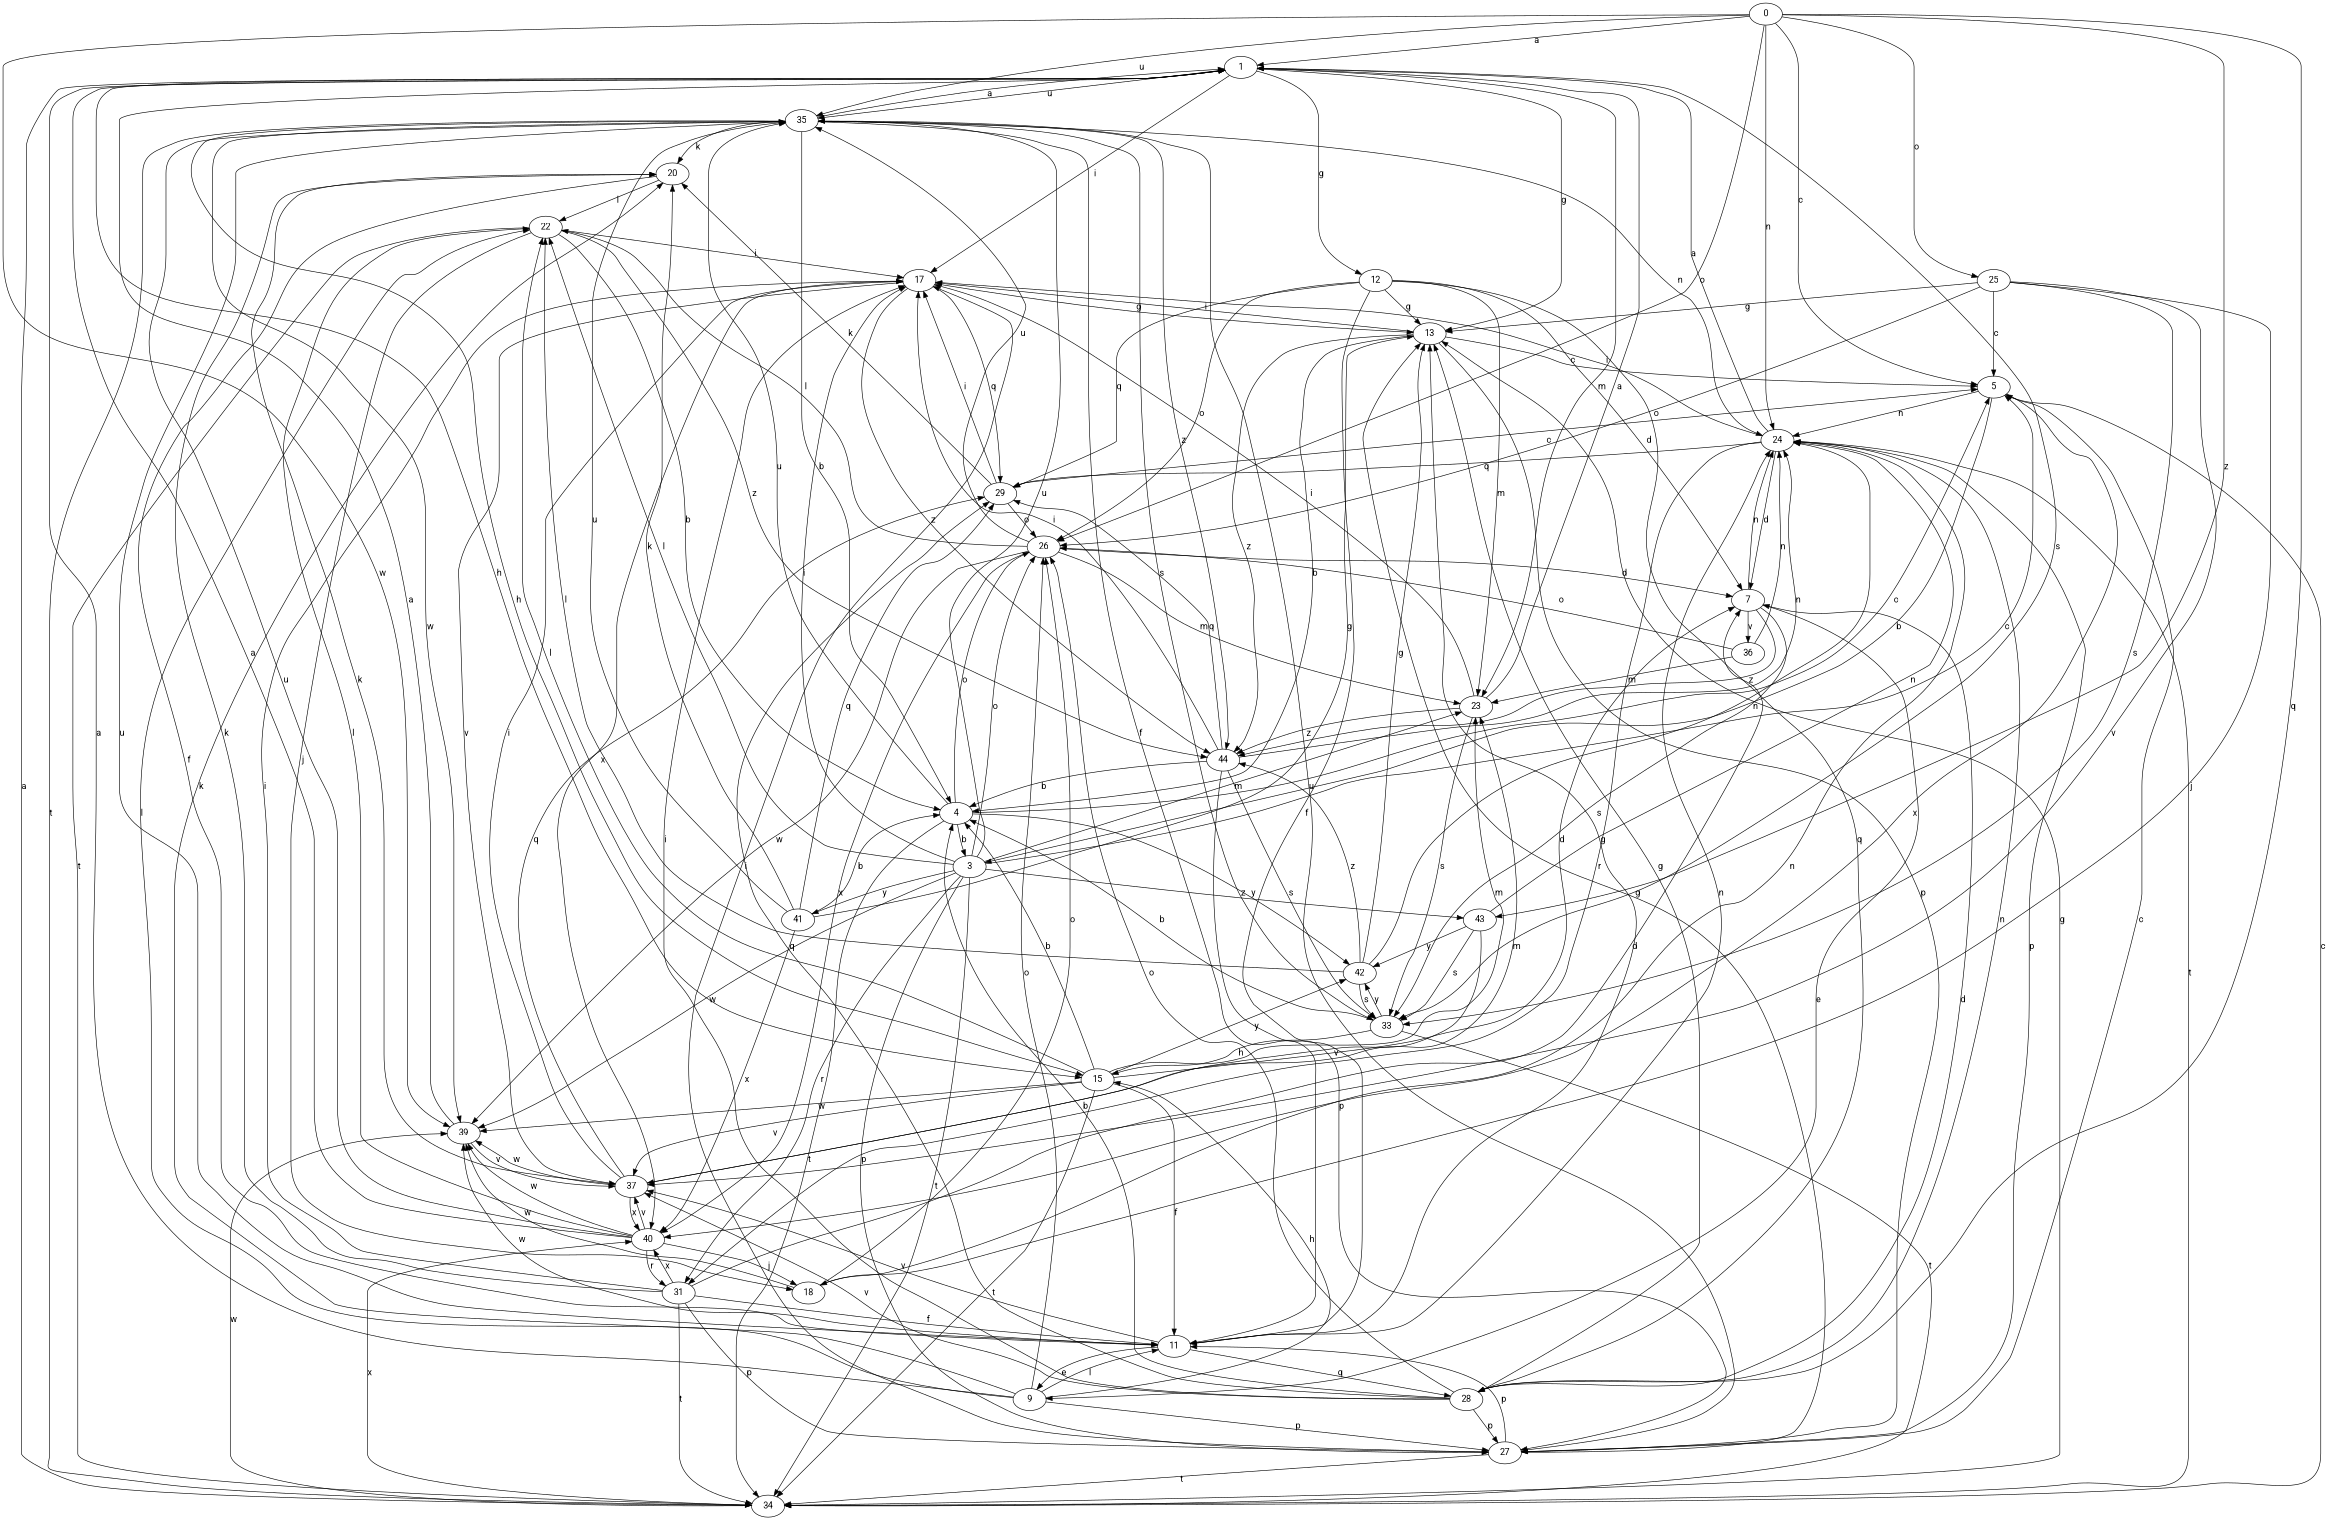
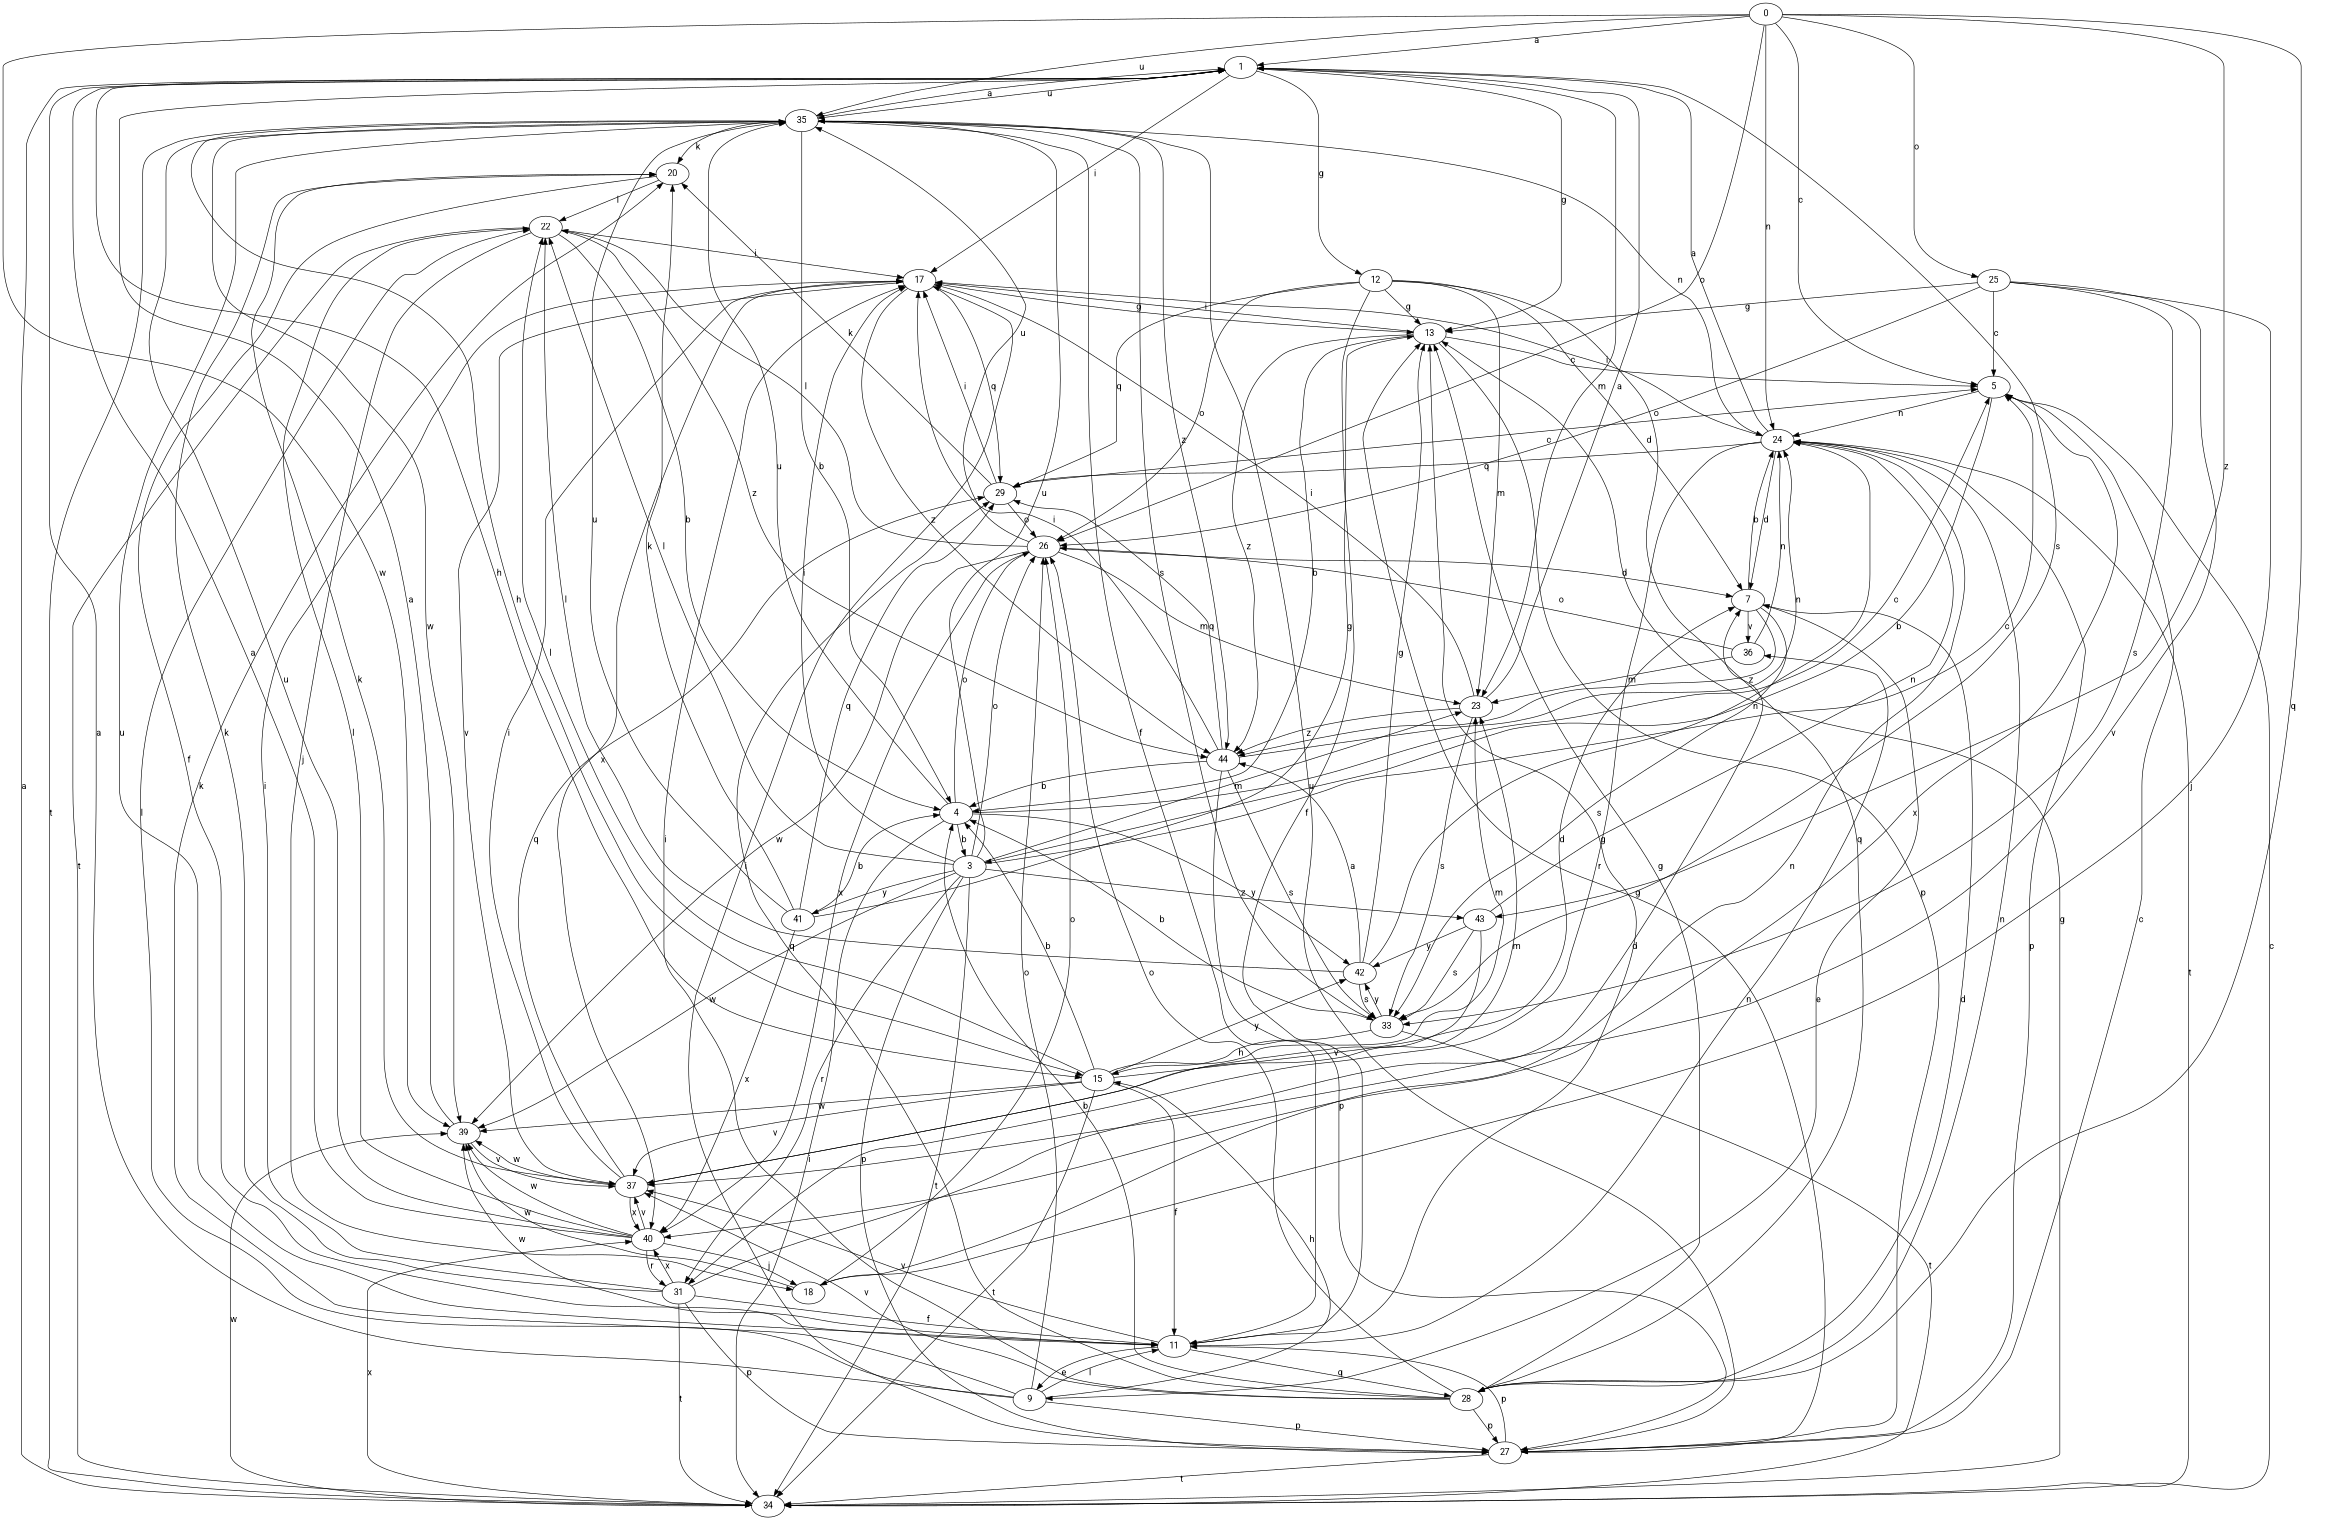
(1756, 520) -> (1756, 520)
(1353, 867) -> (1353, 867)
(1677, 1030) -> (1678, 1092)
(809, 1160) -> (809, 1160)
(2185, 1486) -> (2056, 1489)
